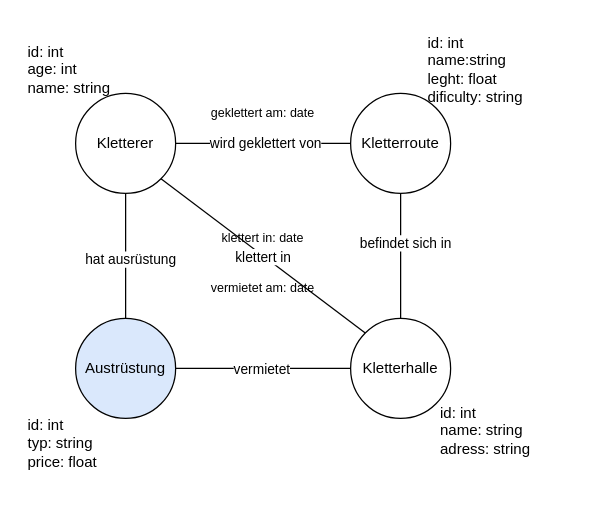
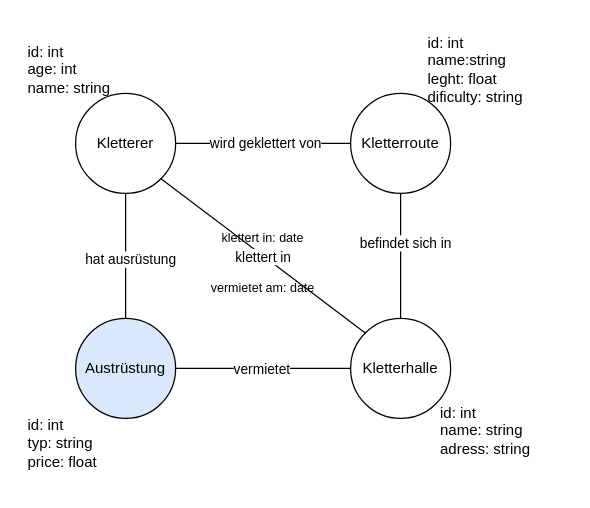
(263, 112) -> none
